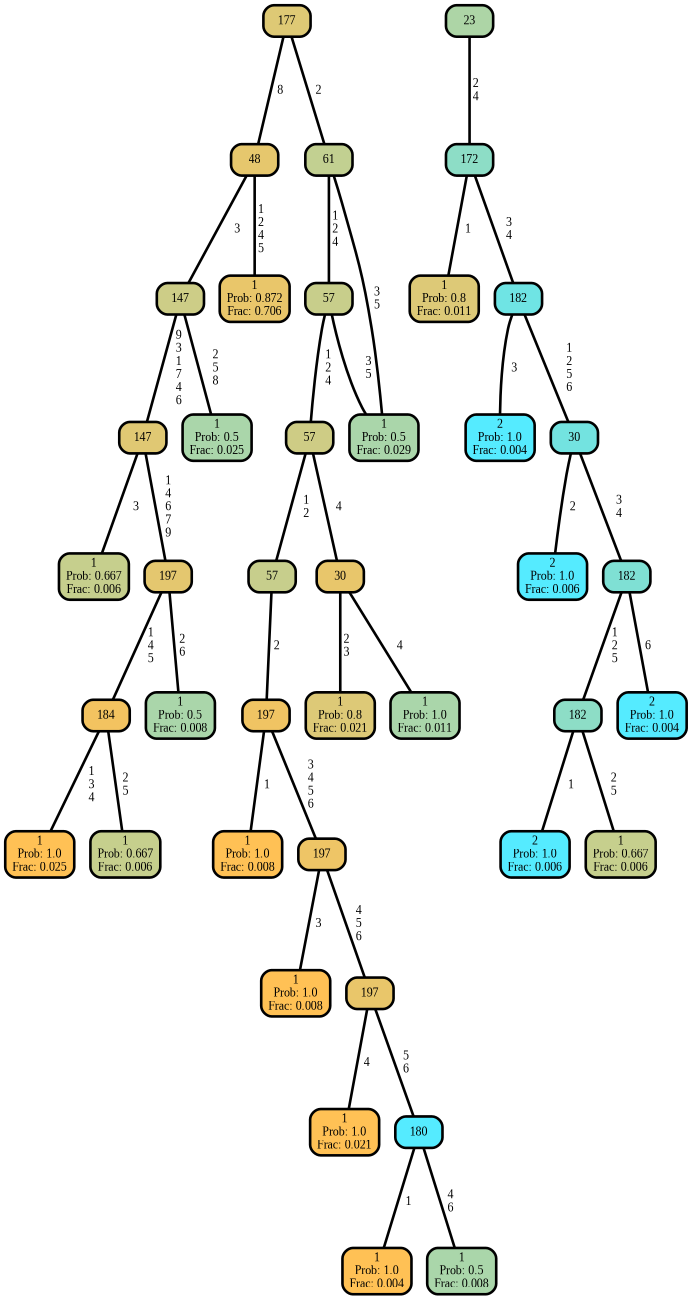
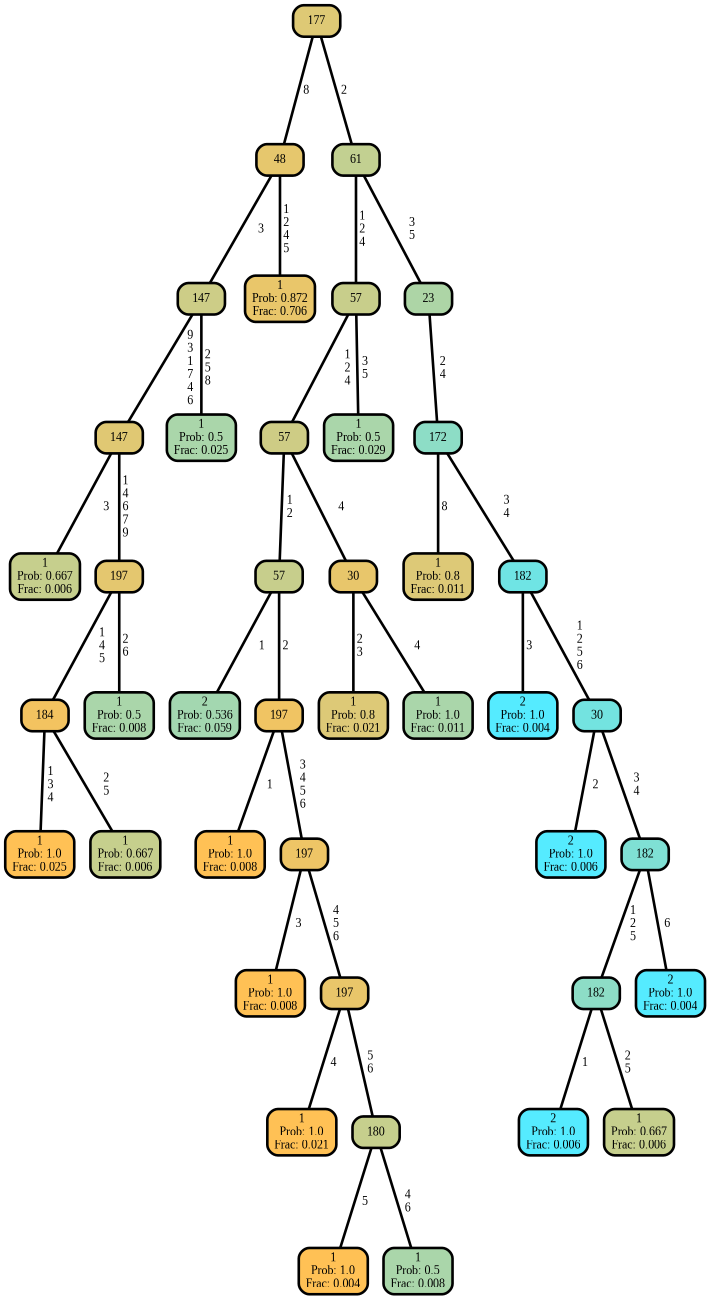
(467, 229) -> (443, 507)
(365, 294) -> (392, 229)
none -> (205, 715)
(419, 1132) -> (376, 1132)
(407, 1202) -> (363, 1202)
